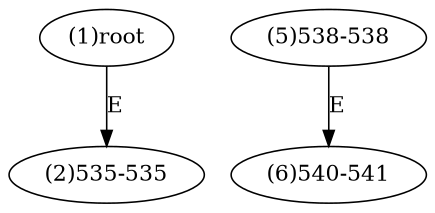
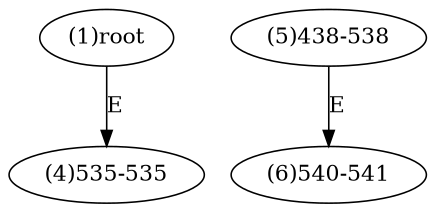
(329, 38) -> (329, 38)
(107, 175) -> (107, 175)
